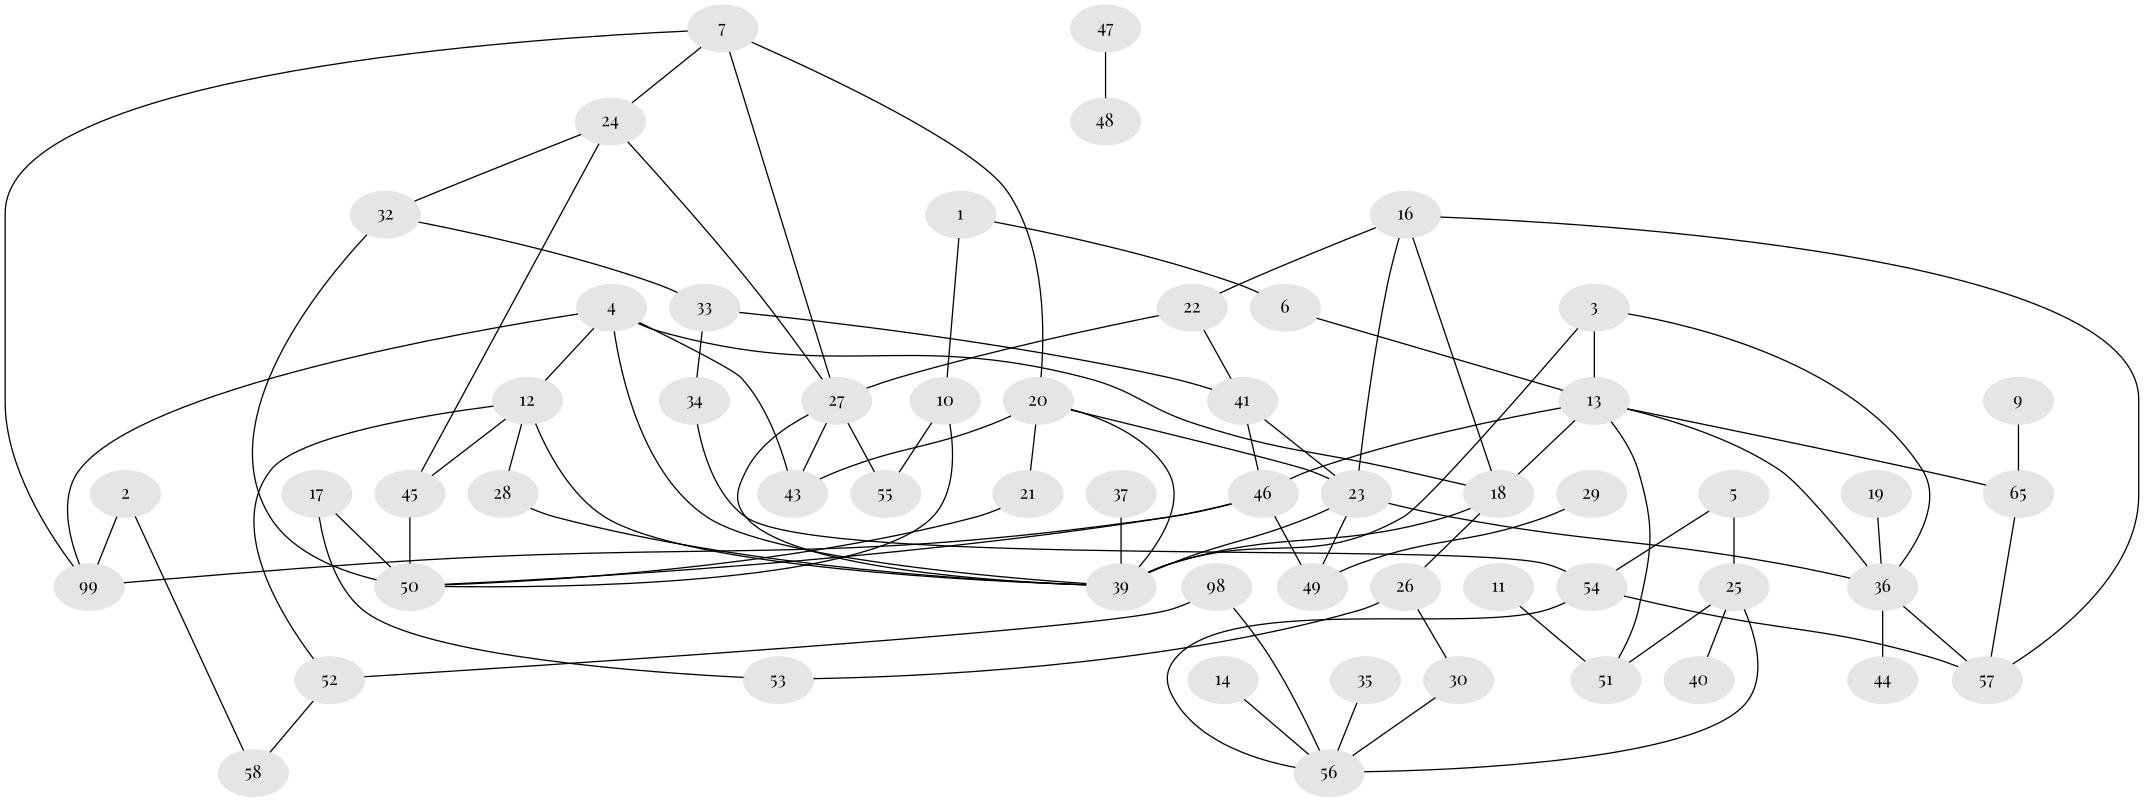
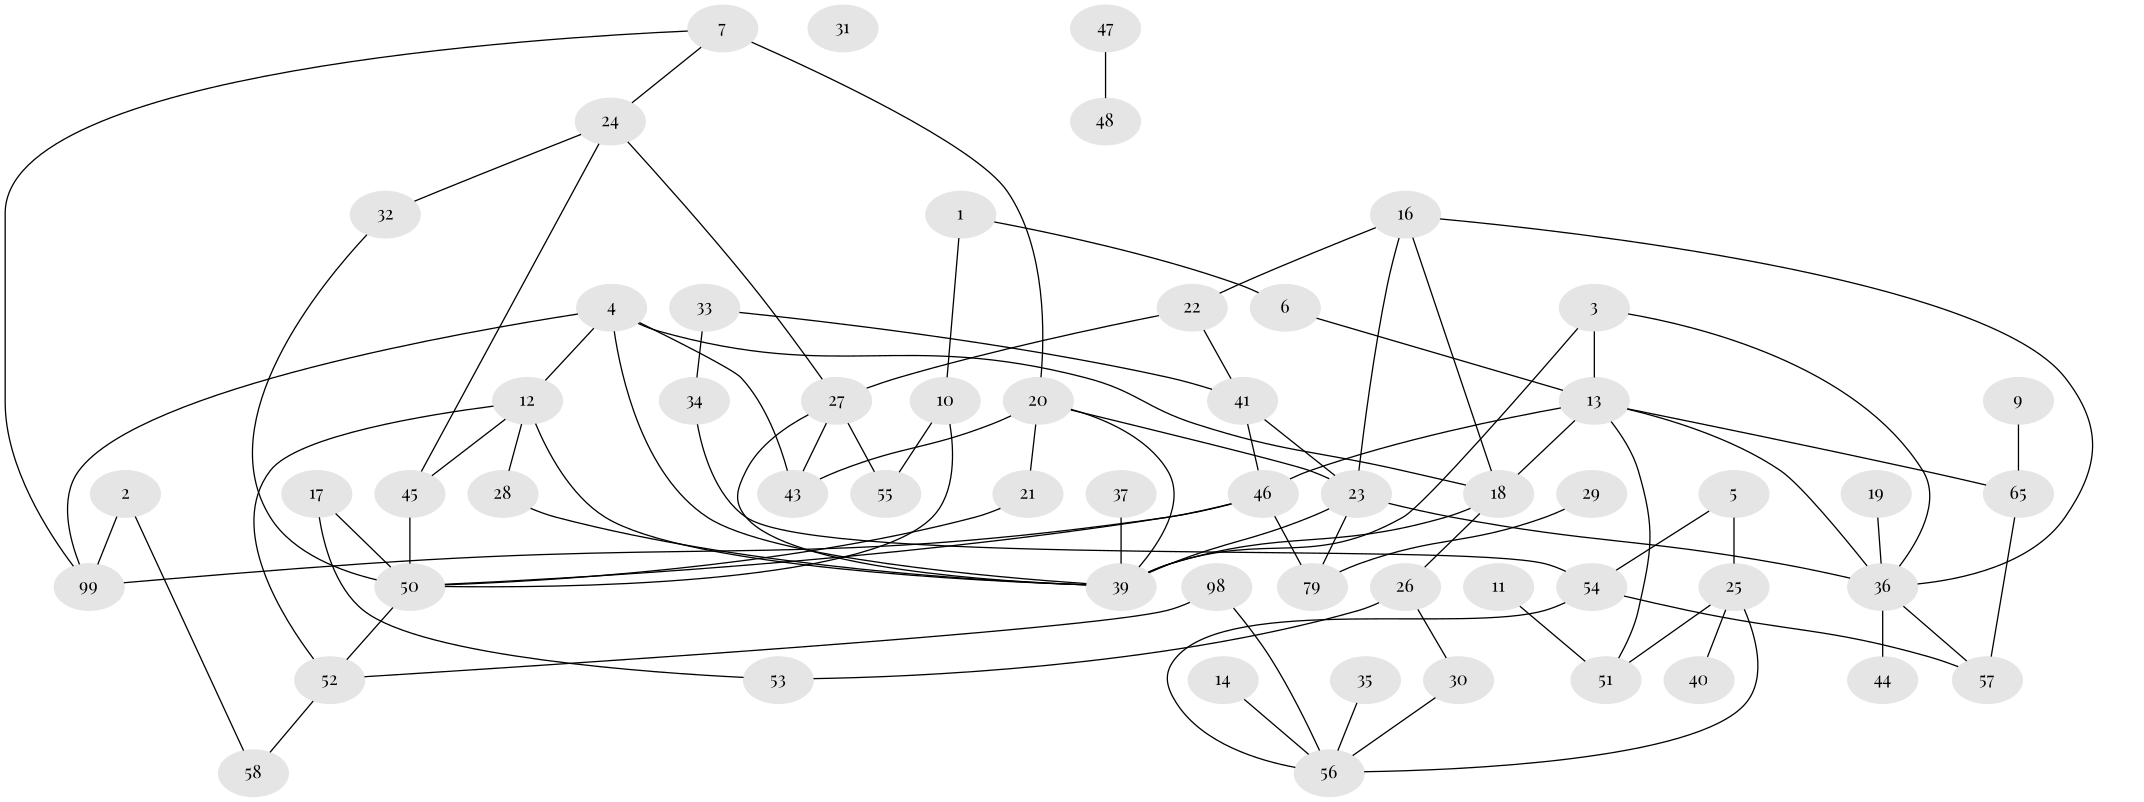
none -> (843, 28)
(780, 215) -> none
(550, 252) -> none
(1968, 283) -> (1918, 302)
(1312, 587) -> (1312, 587)
none -> (370, 634)
